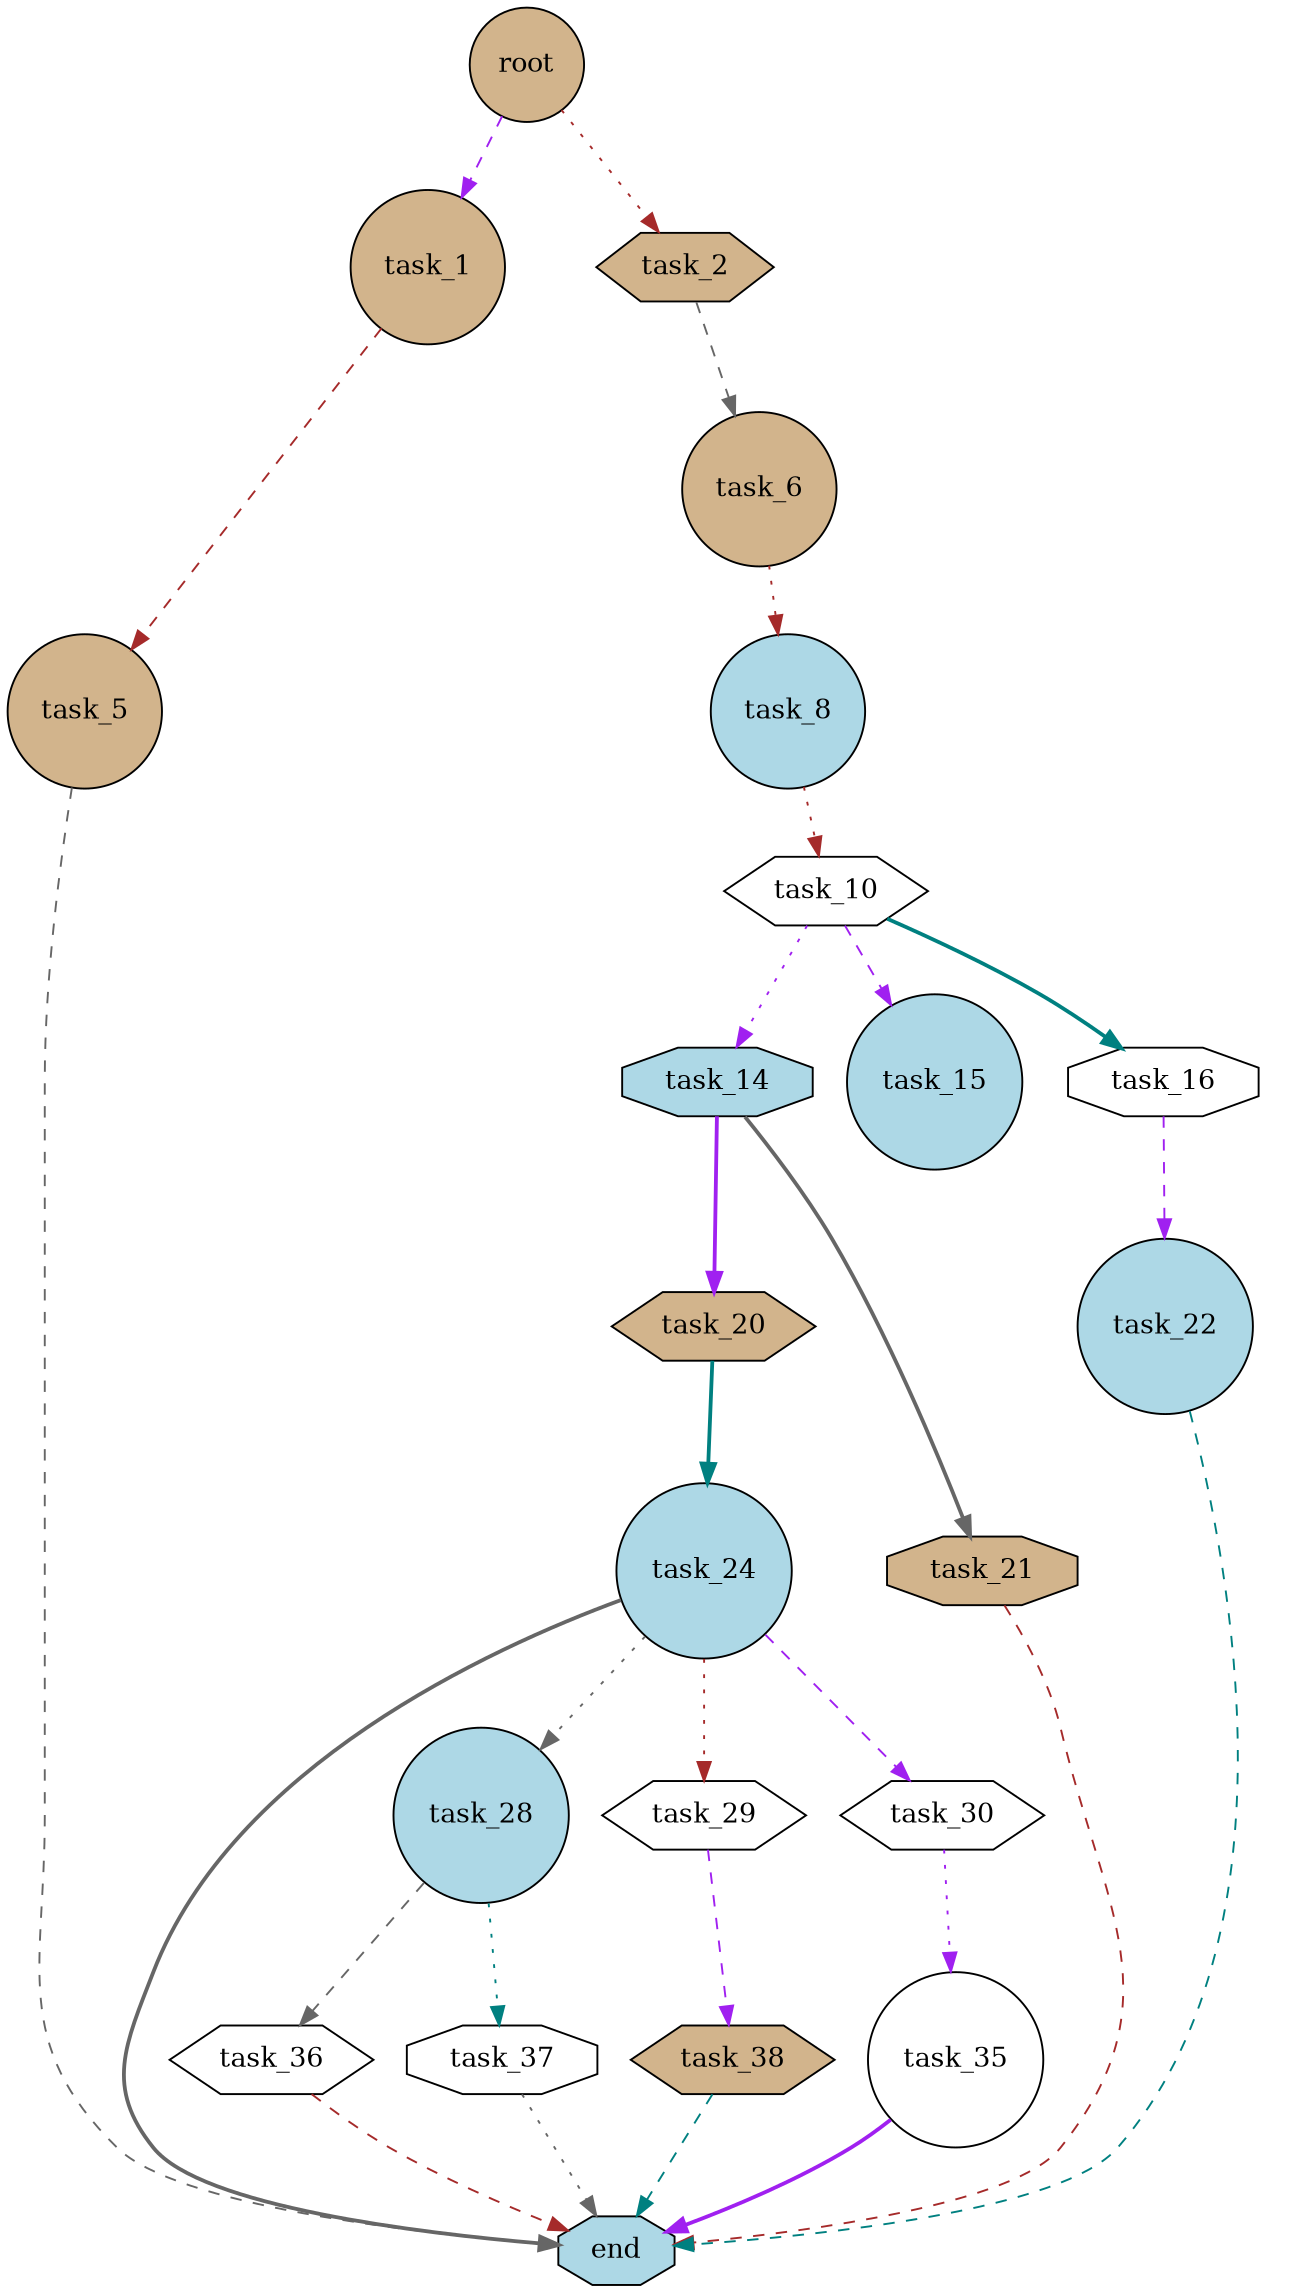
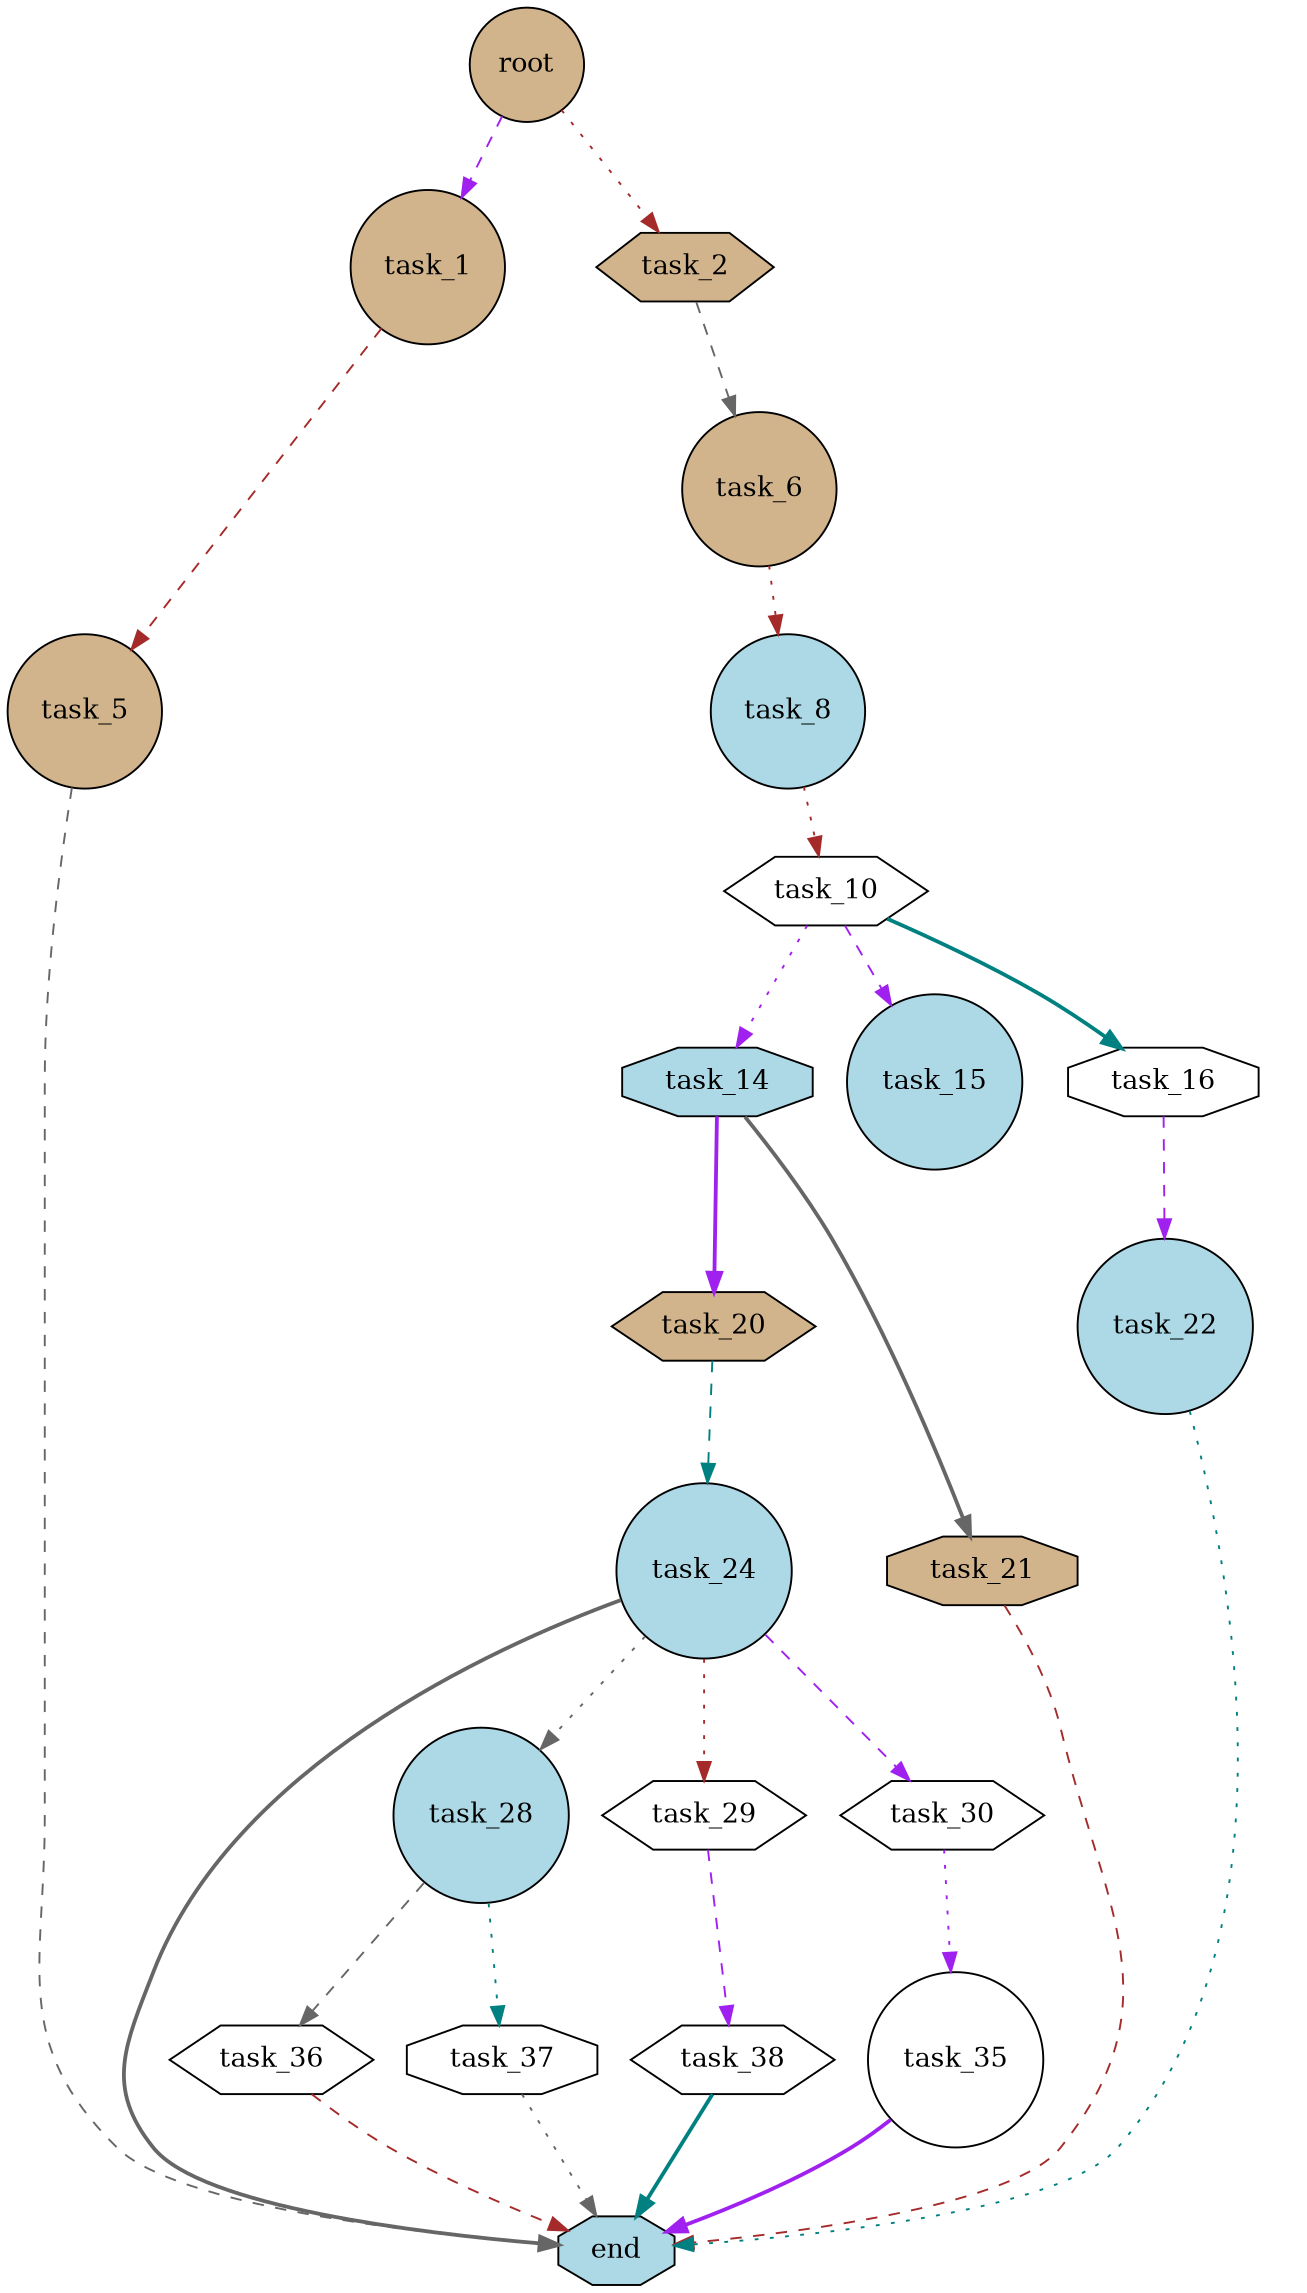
(710, 1412) -> (710, 1412)
(1197, 2006) -> (1197, 2006)
(733, 2060) -> (733, 2060)
(680, 2147) -> (680, 2147)
